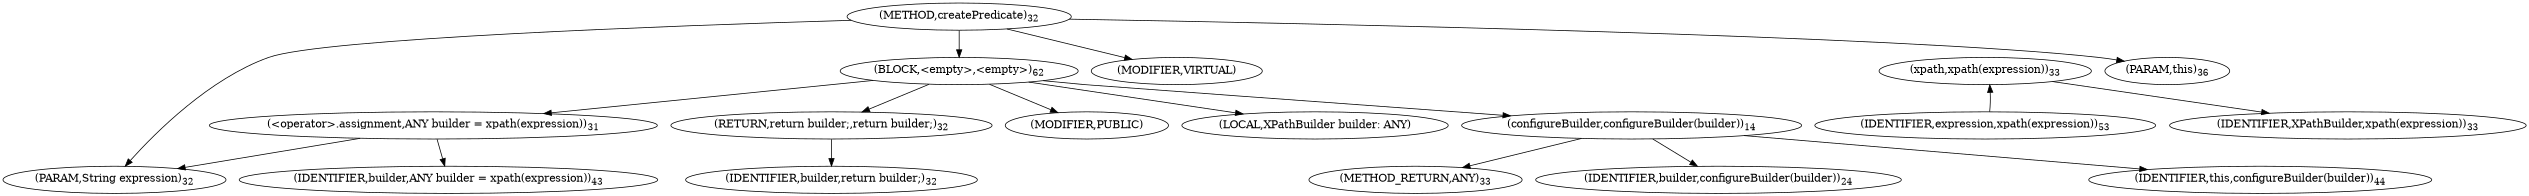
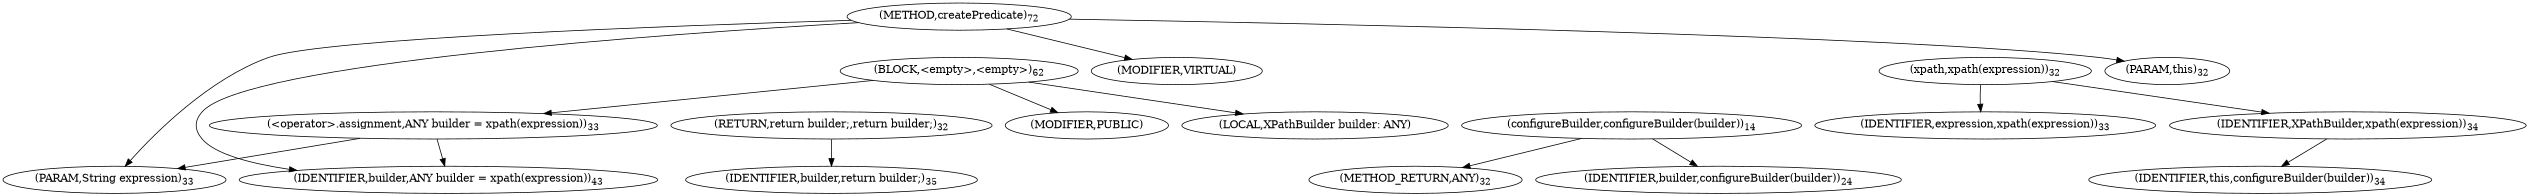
(1033, 15) -> (1033, 15)
(959, 40) -> (465, 54)
(2055, 70) -> (2055, 70)
(2203, 70) -> (2203, 70)
(899, 97) -> none
(1273, 99) -> none
(1990, 102) -> (1980, 95)
(594, 124) -> (594, 124)
(2104, 124) -> (2104, 124)
(2473, 124) -> (2473, 124)
(1942, 152) -> (2308, 151)
(188, 179) -> (188, 179)
(932, 179) -> (932, 179)
(1485, 179) -> (1485, 179)
(2380, 179) -> (2380, 179)
